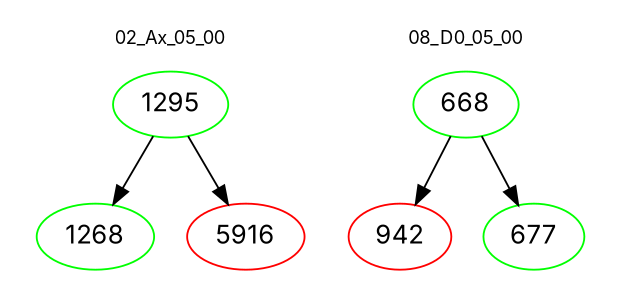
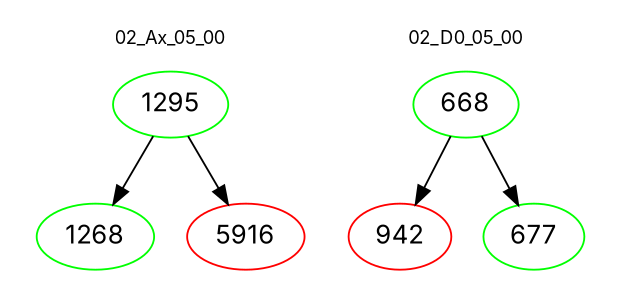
(466, 39) -> (466, 39)
